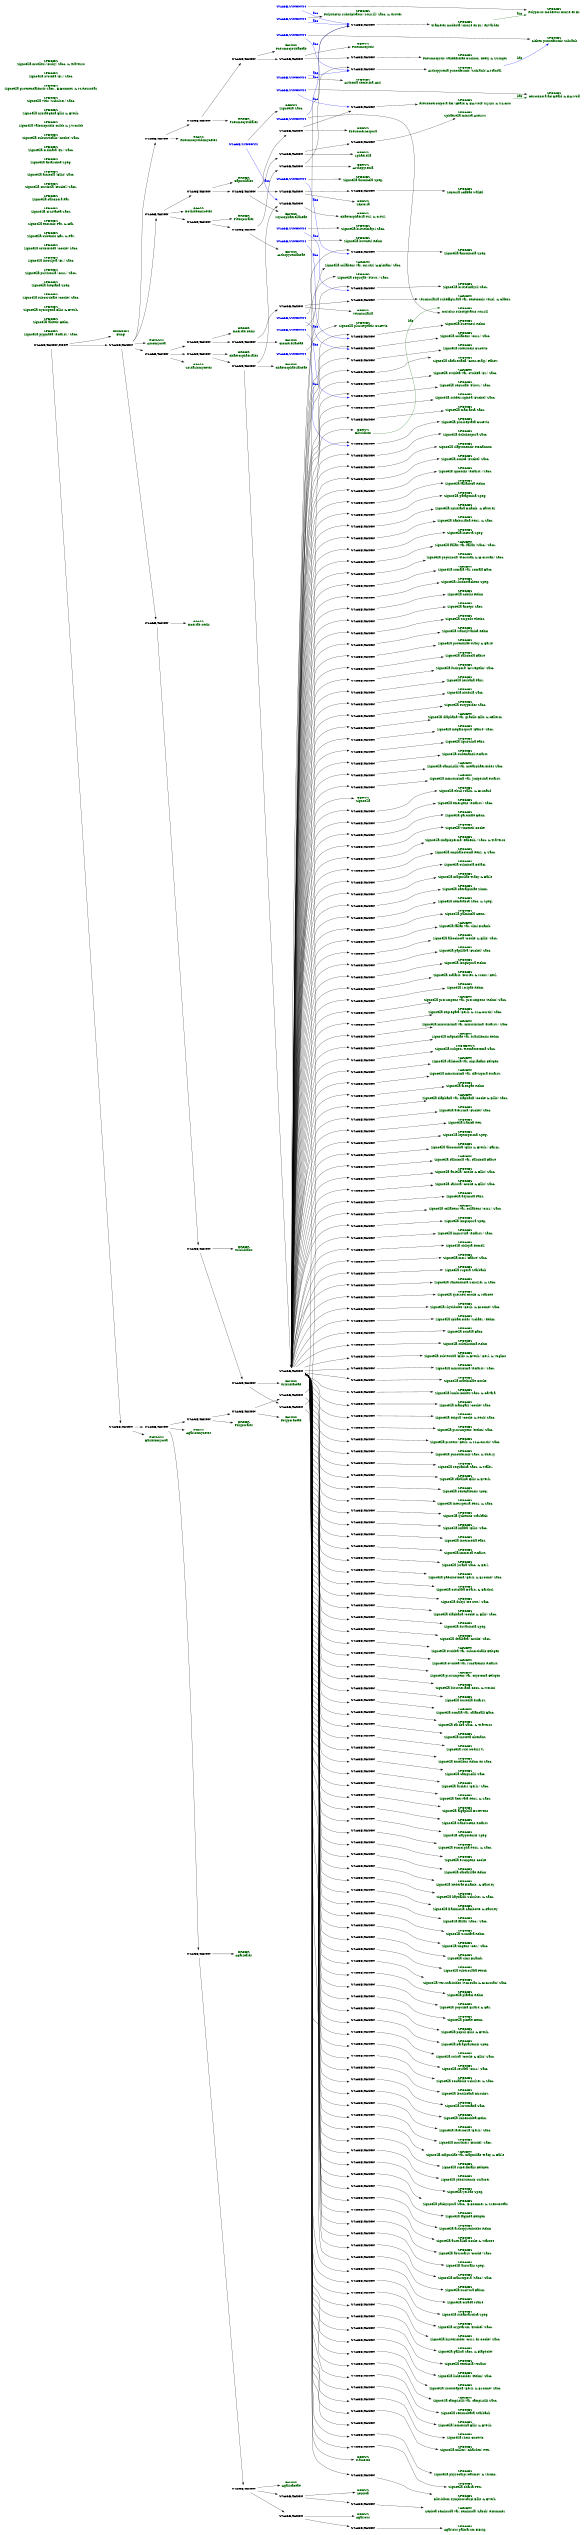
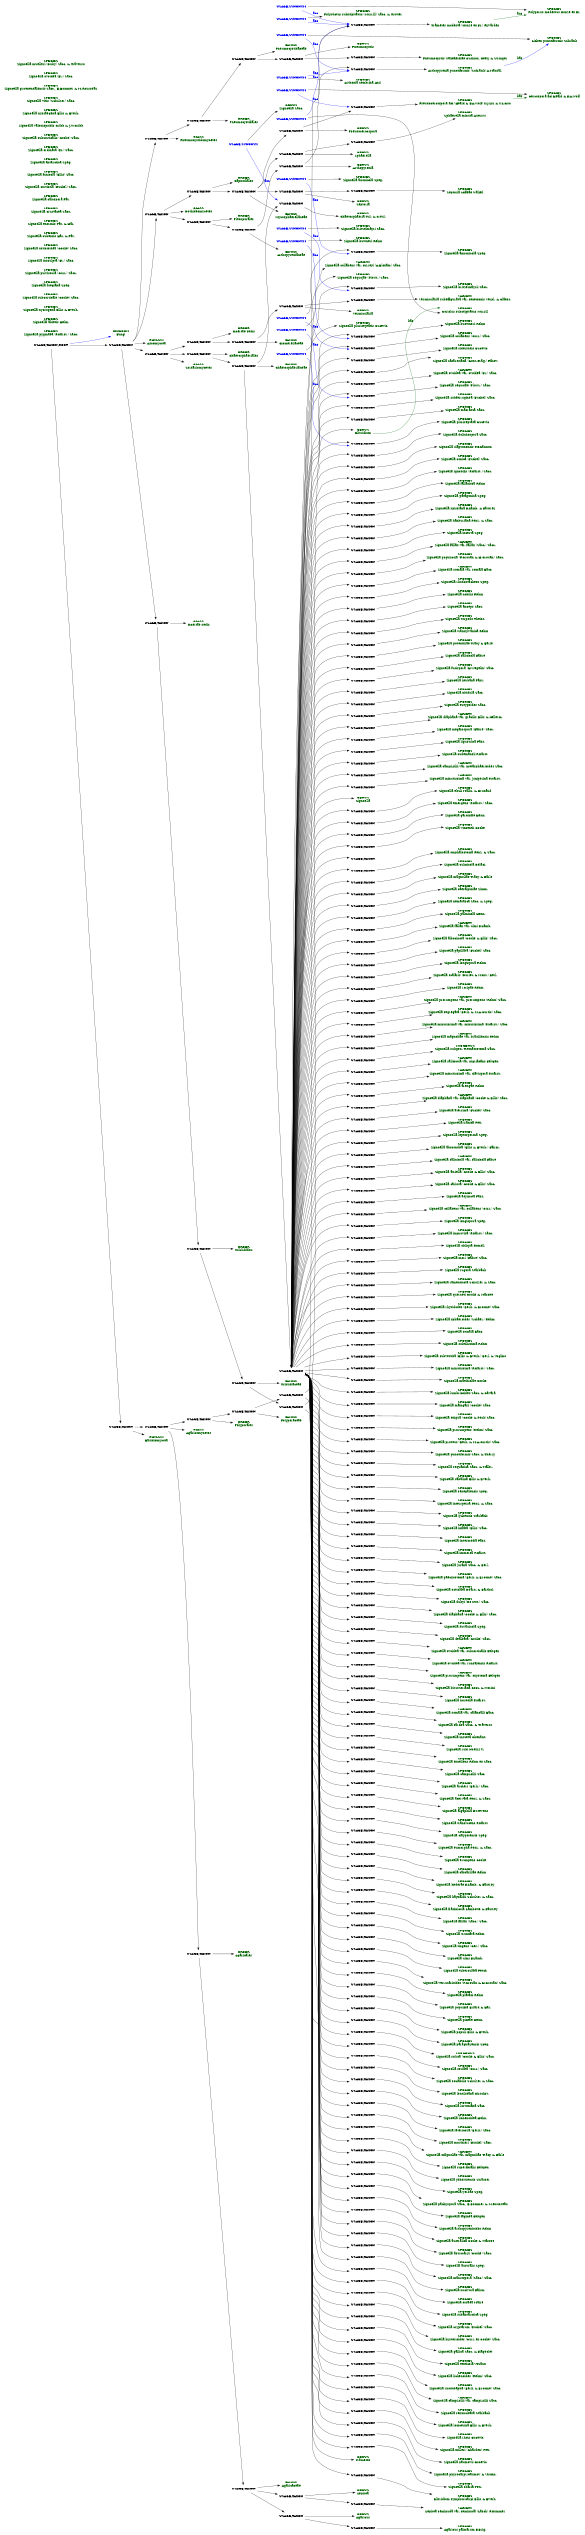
(89, 341) -> (89, 341)
(465, 839) -> none
(465, 2055) -> (465, 2055)
none -> (465, 2461)
